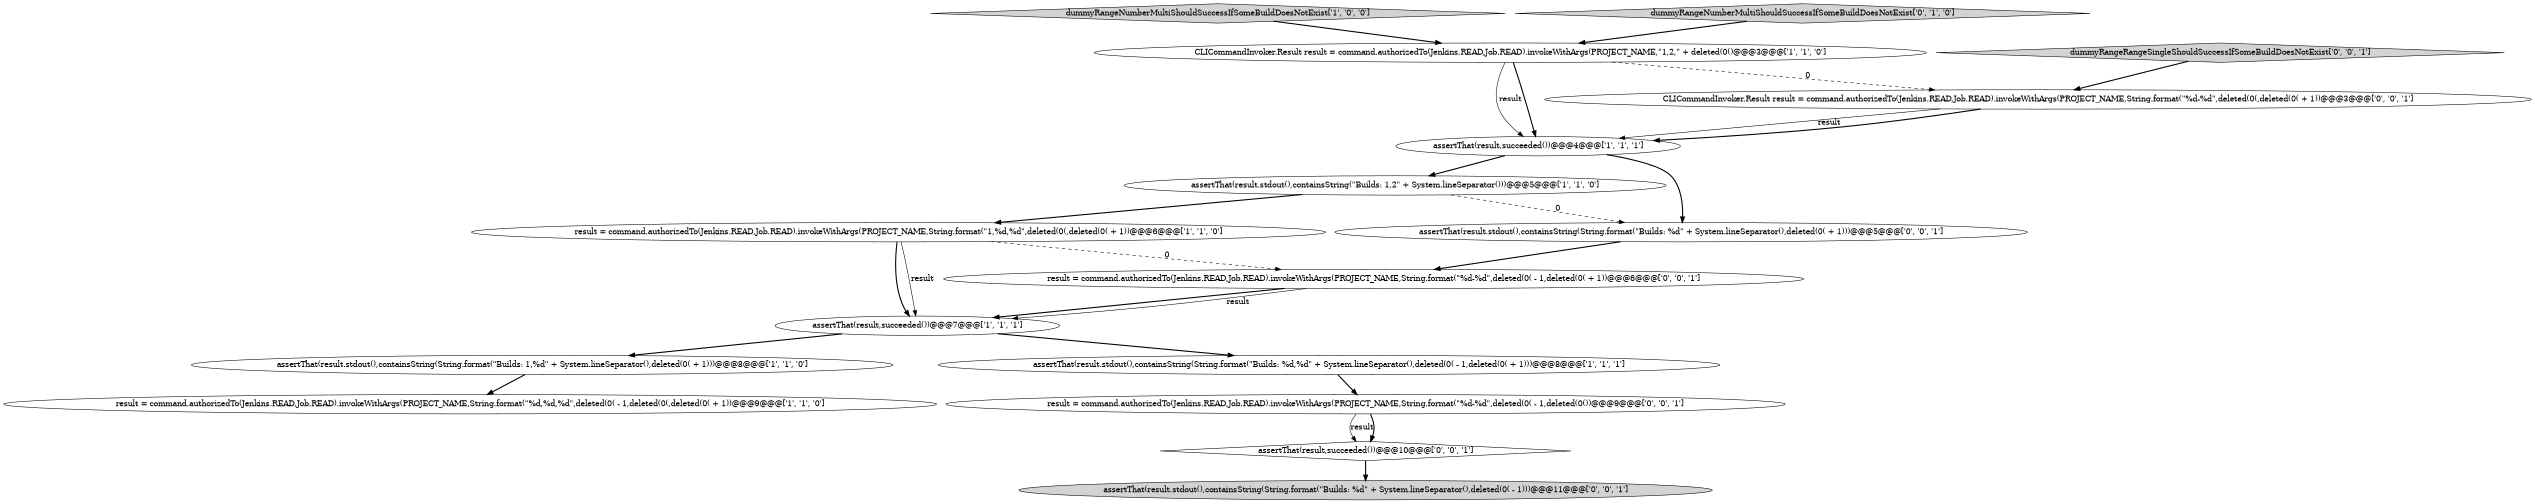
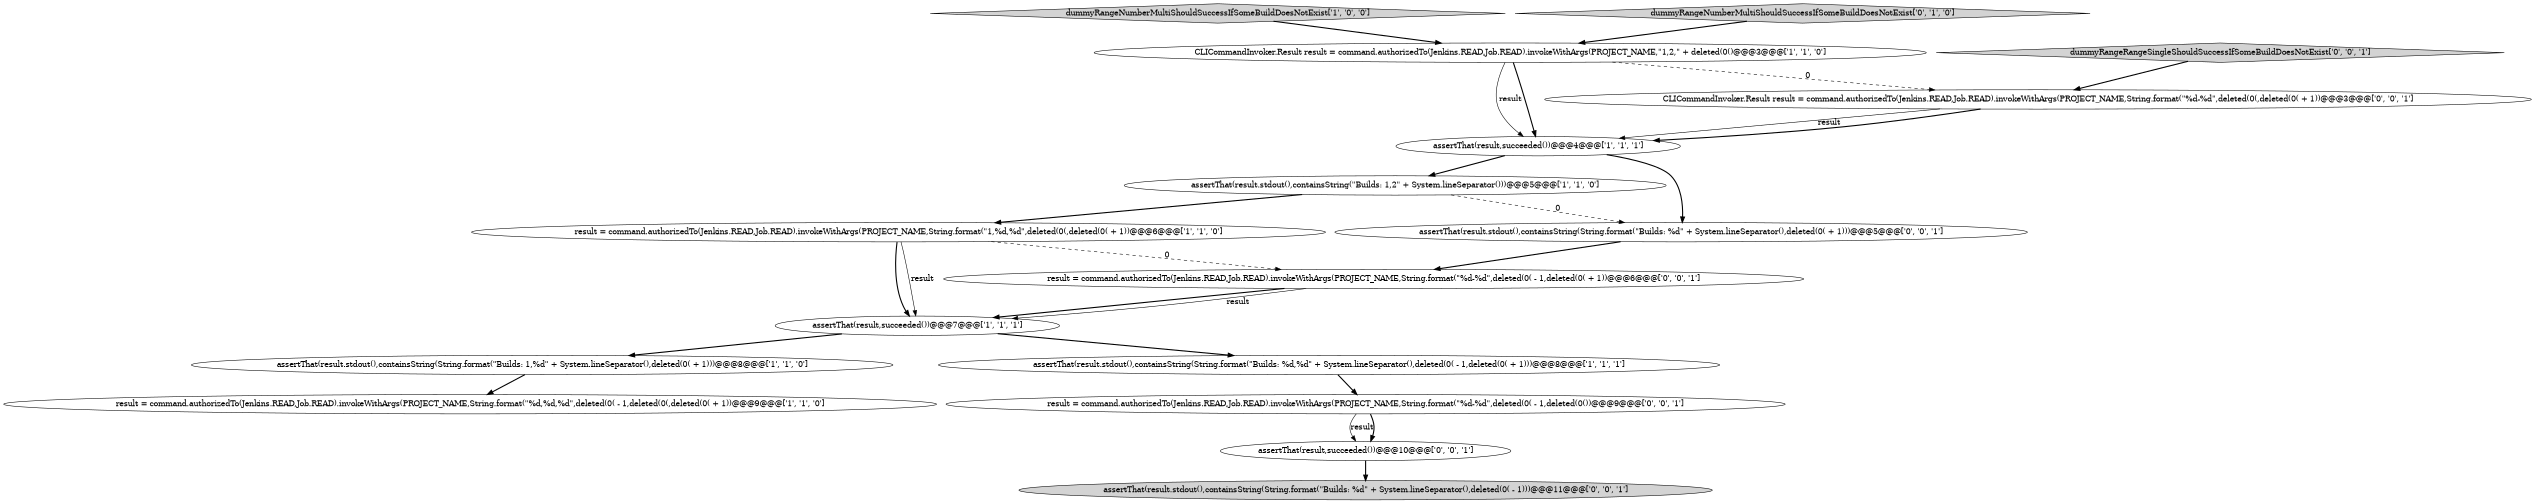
(1366, 451) -> (1366, 451)
